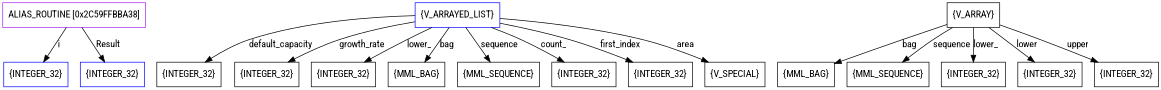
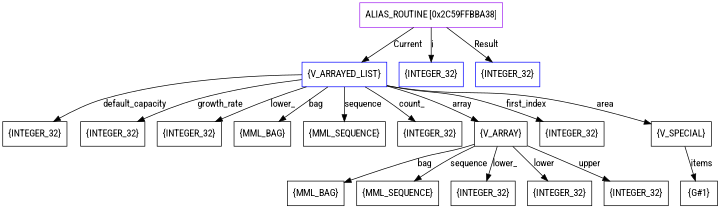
none -> (391, 43)
none -> (430, 100)
none -> (699, 193)
